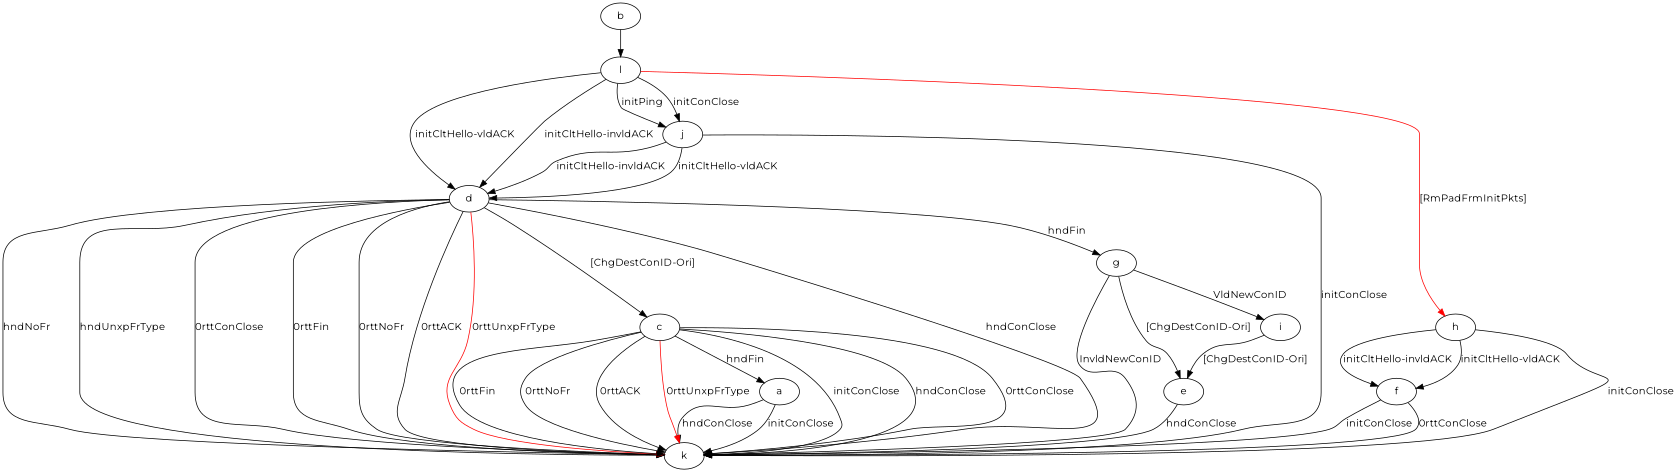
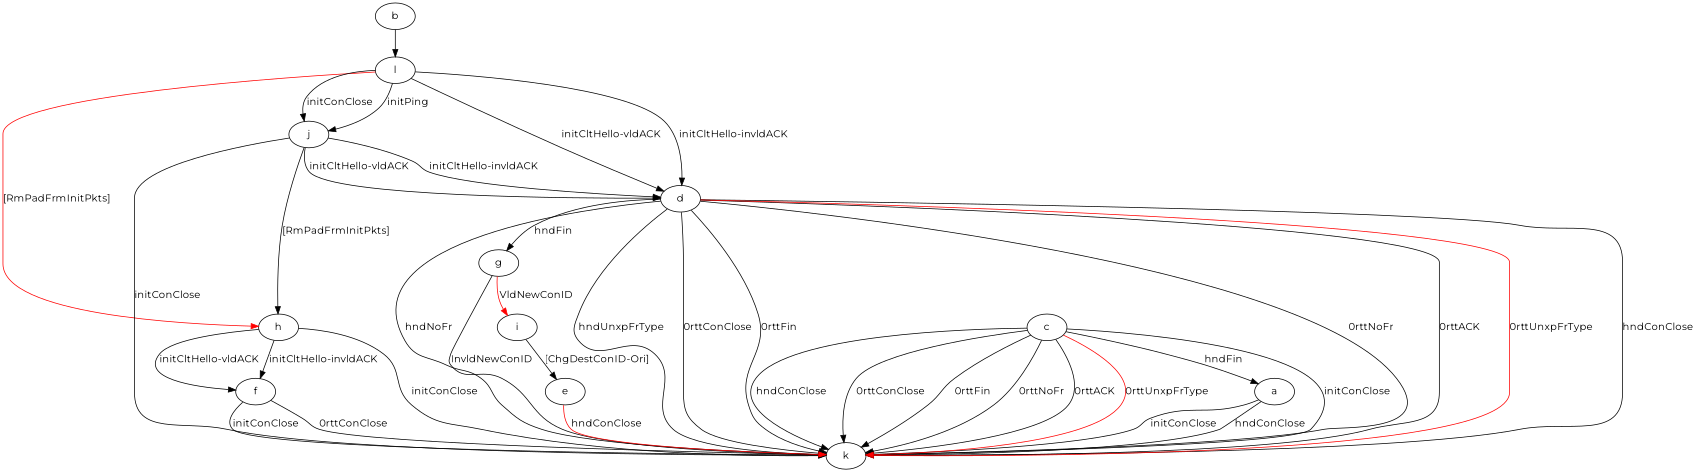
none -> (282, 226)
(564, 258) -> none
(1195, 293) -> (498, 293)
(1139, 331) -> none
(951, 449) -> (681, 448)
